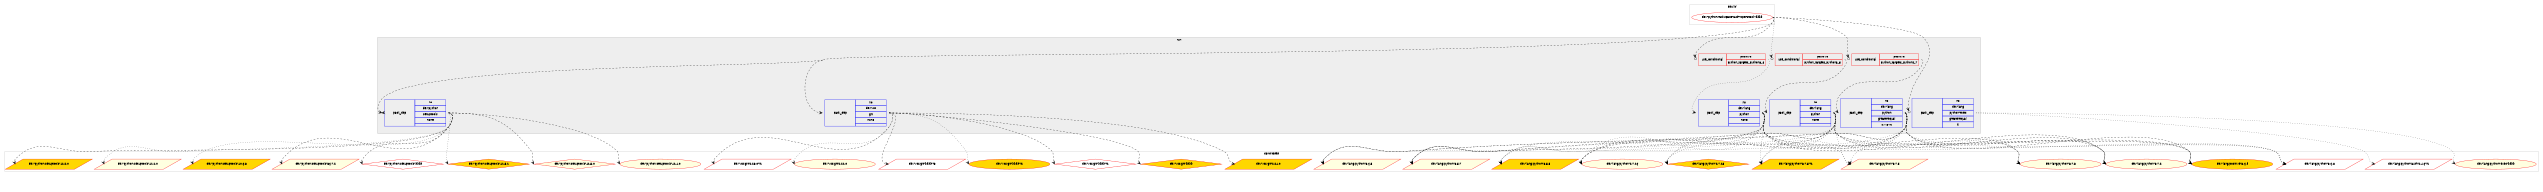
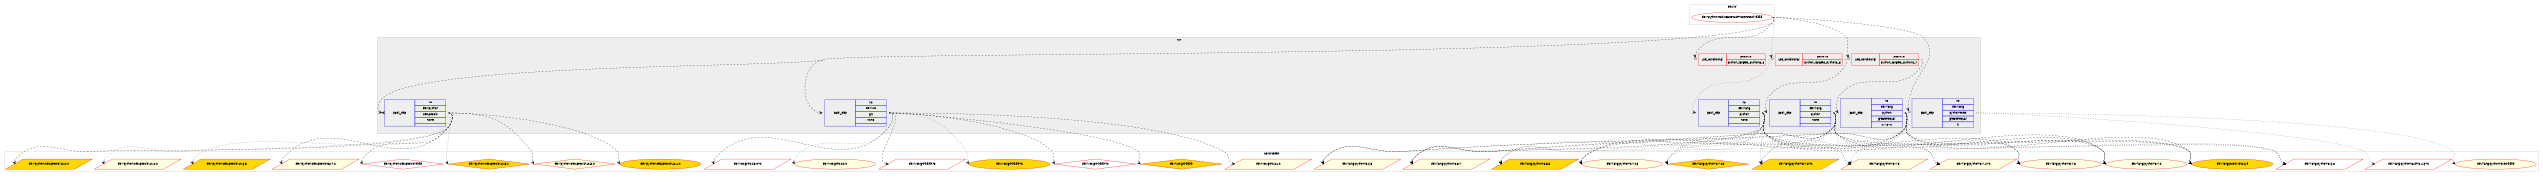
(660, 164) -> (660, 164)
(1268, 164) -> (1268, 164)
none -> (1973, 164)
